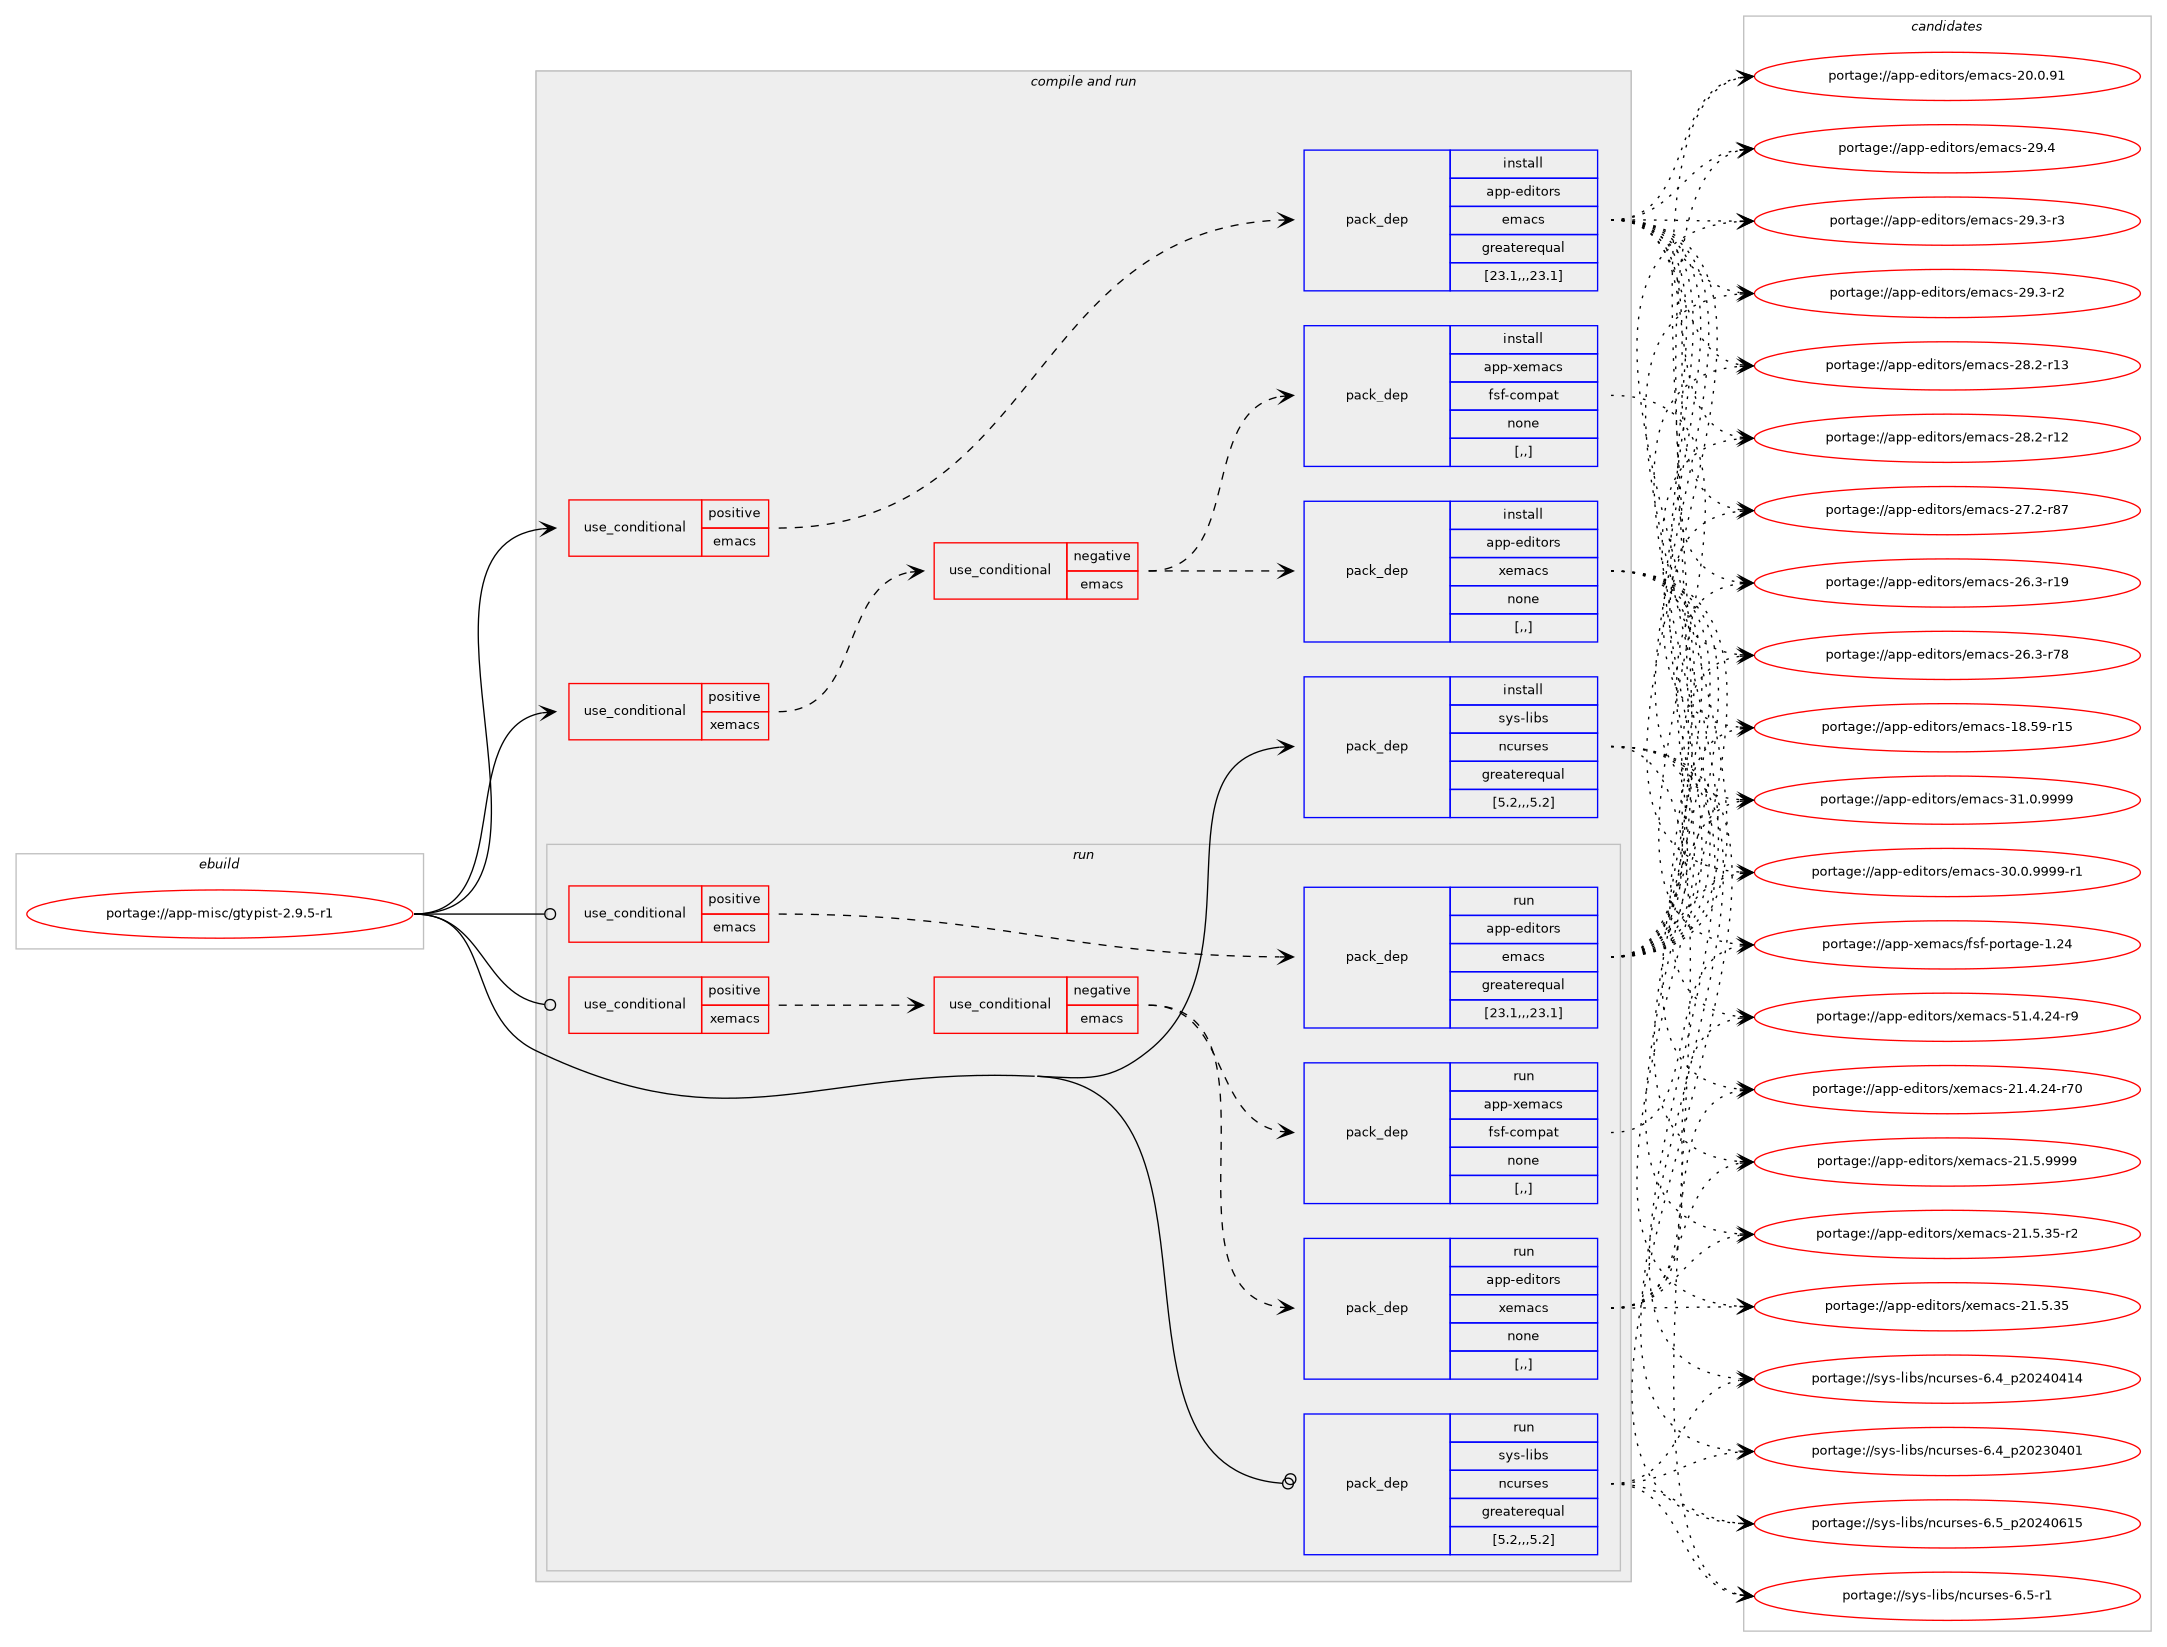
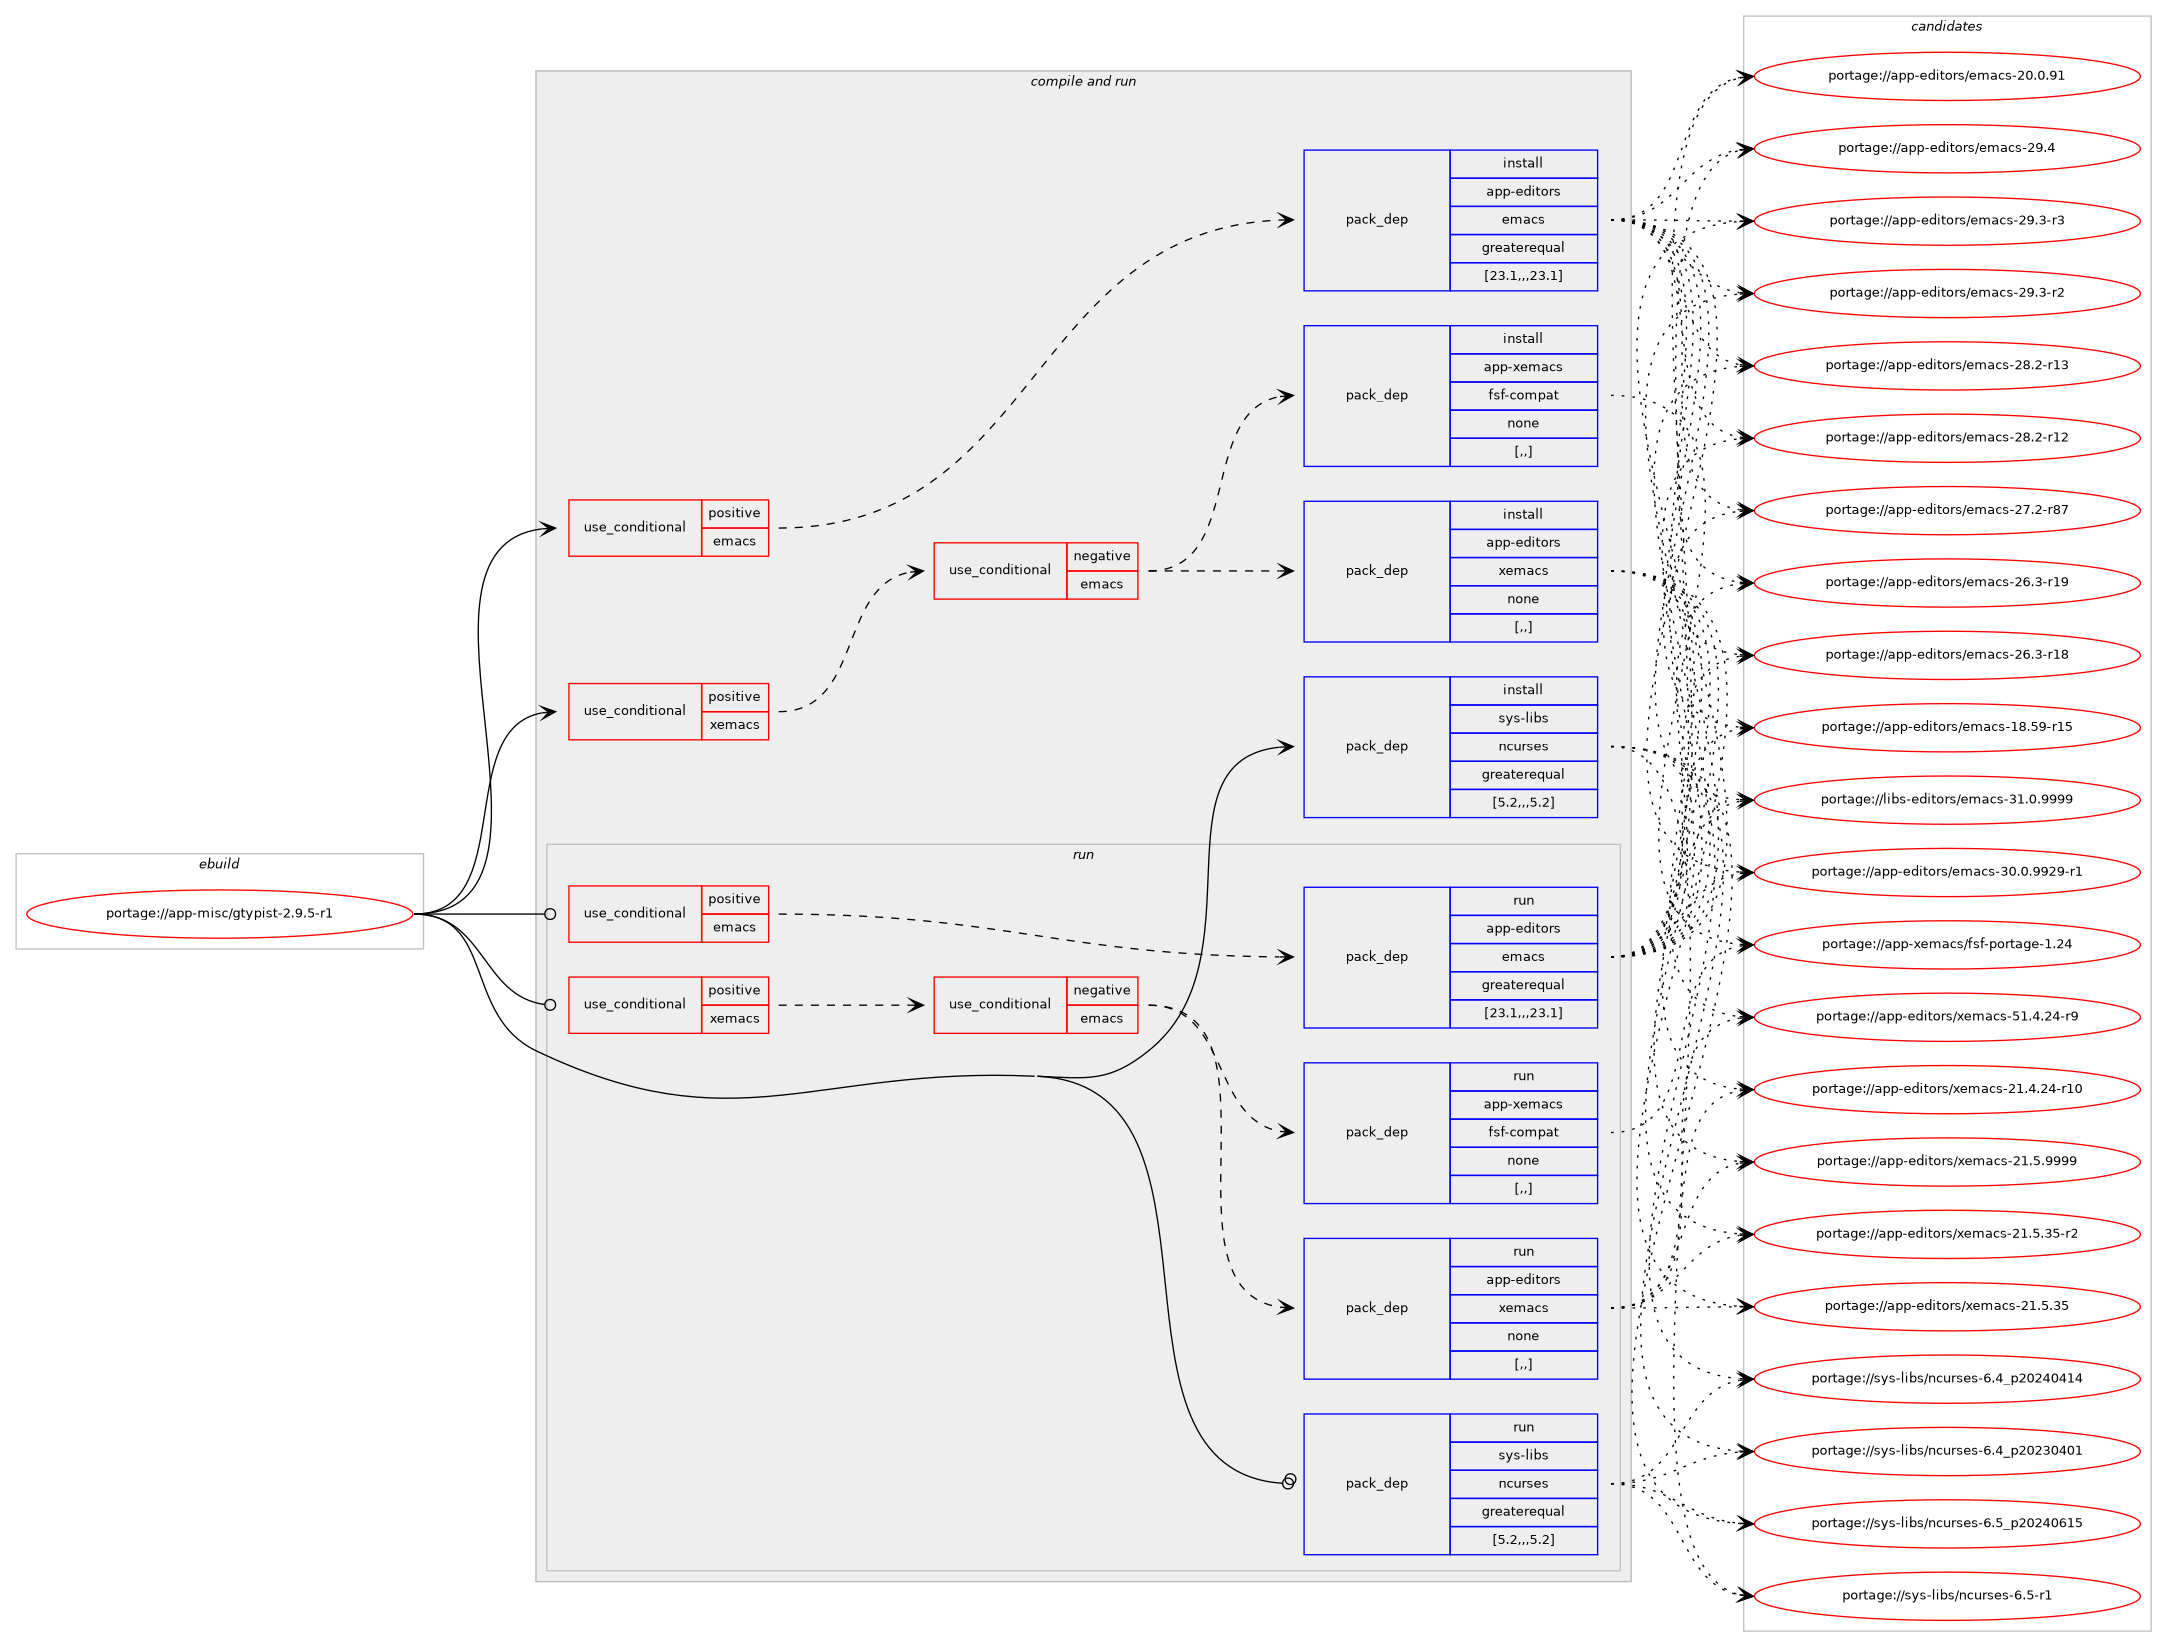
(1947, 655) -> (1947, 655)
(1947, 800) -> (1947, 800)
(1947, 873) -> (1947, 873)
(1947, 1090) -> (1947, 1090)
